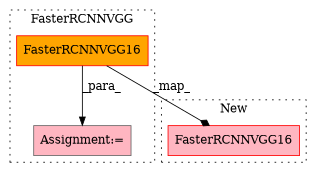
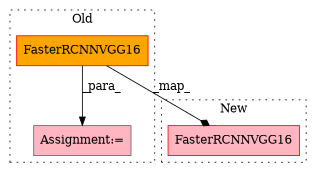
(82, 20) -> (82, 20)
